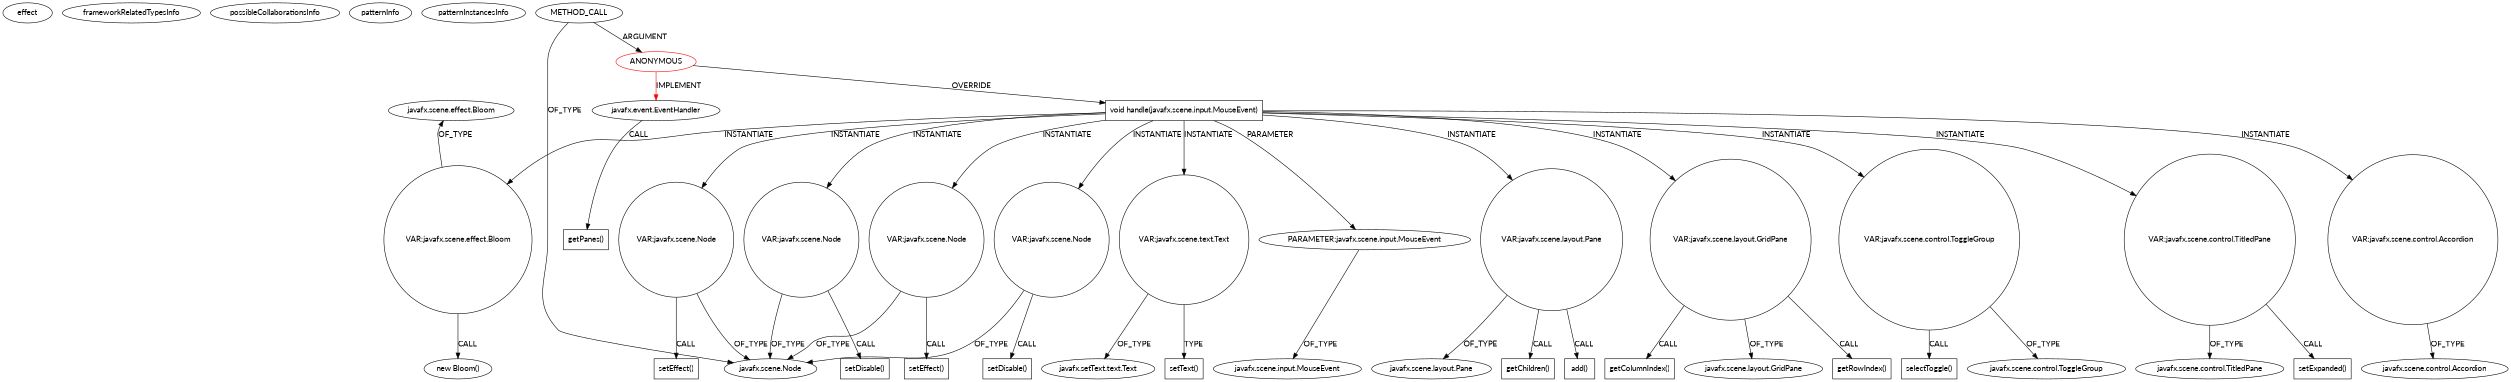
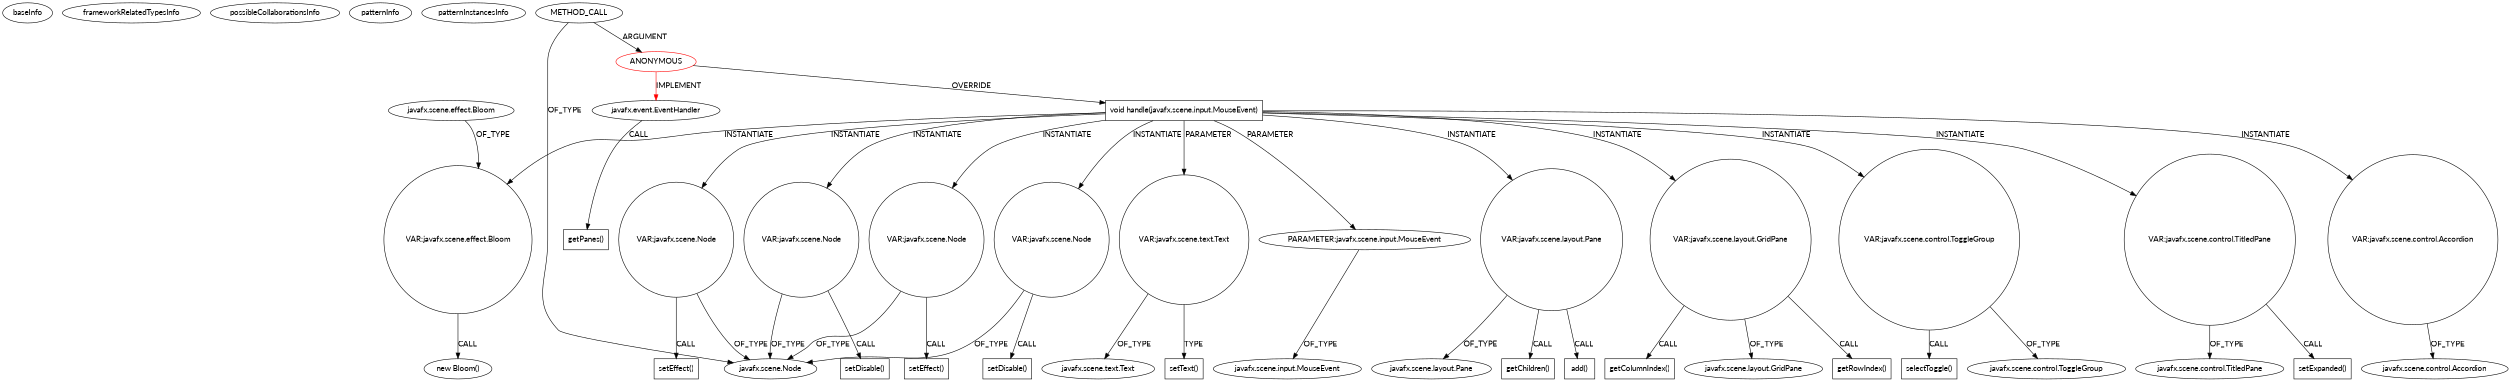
(28, 13) -> (28, 13)
(1208, 135) -> (1208, 135)
(439, 146) -> (476, 140)
(1098, 369) -> (1098, 369)
